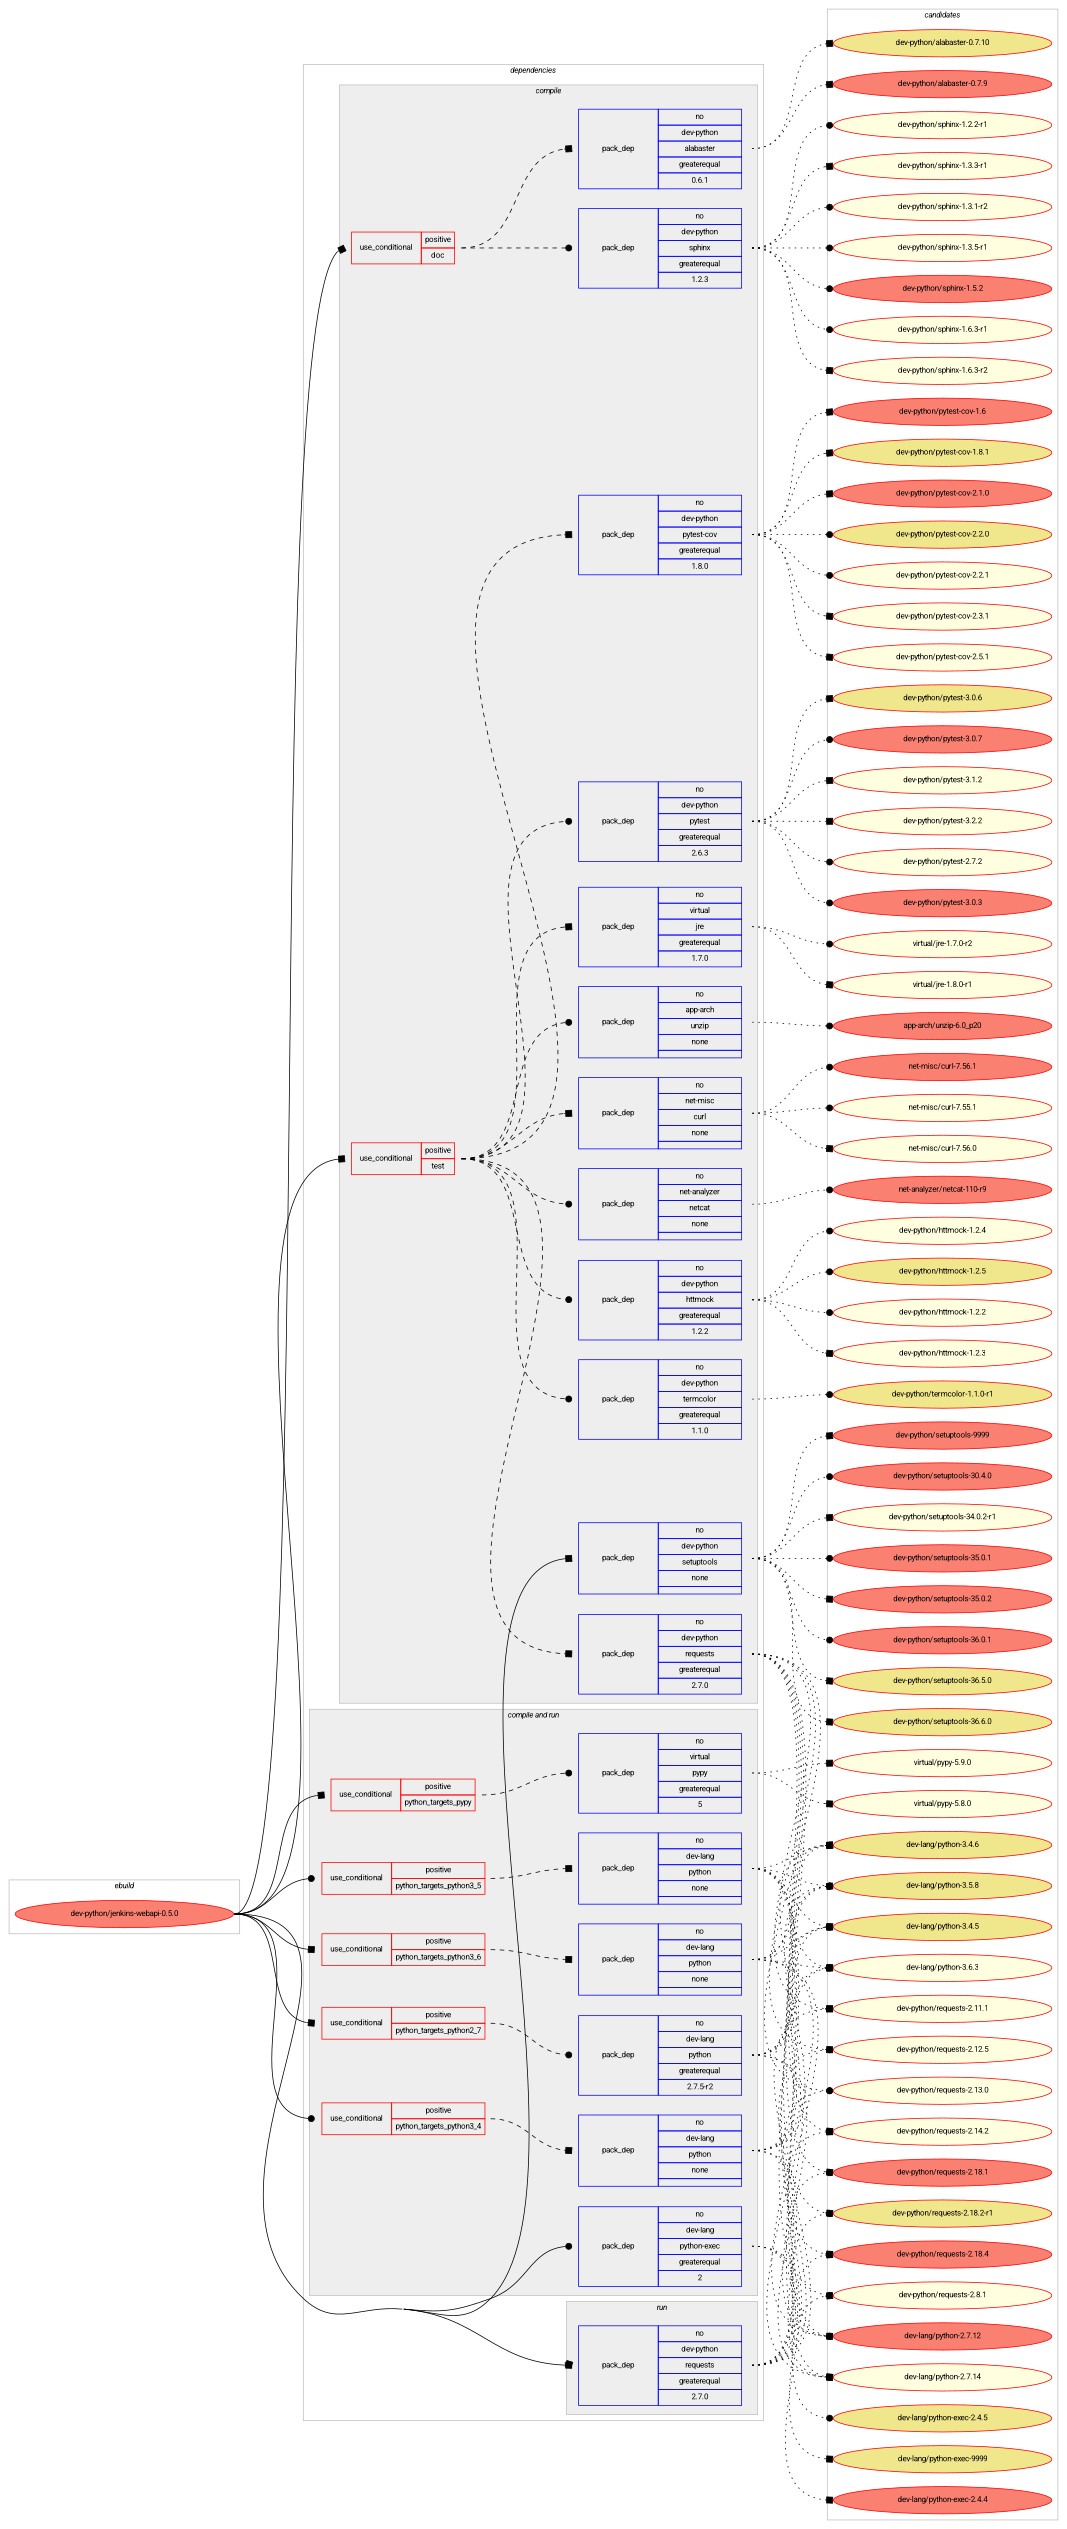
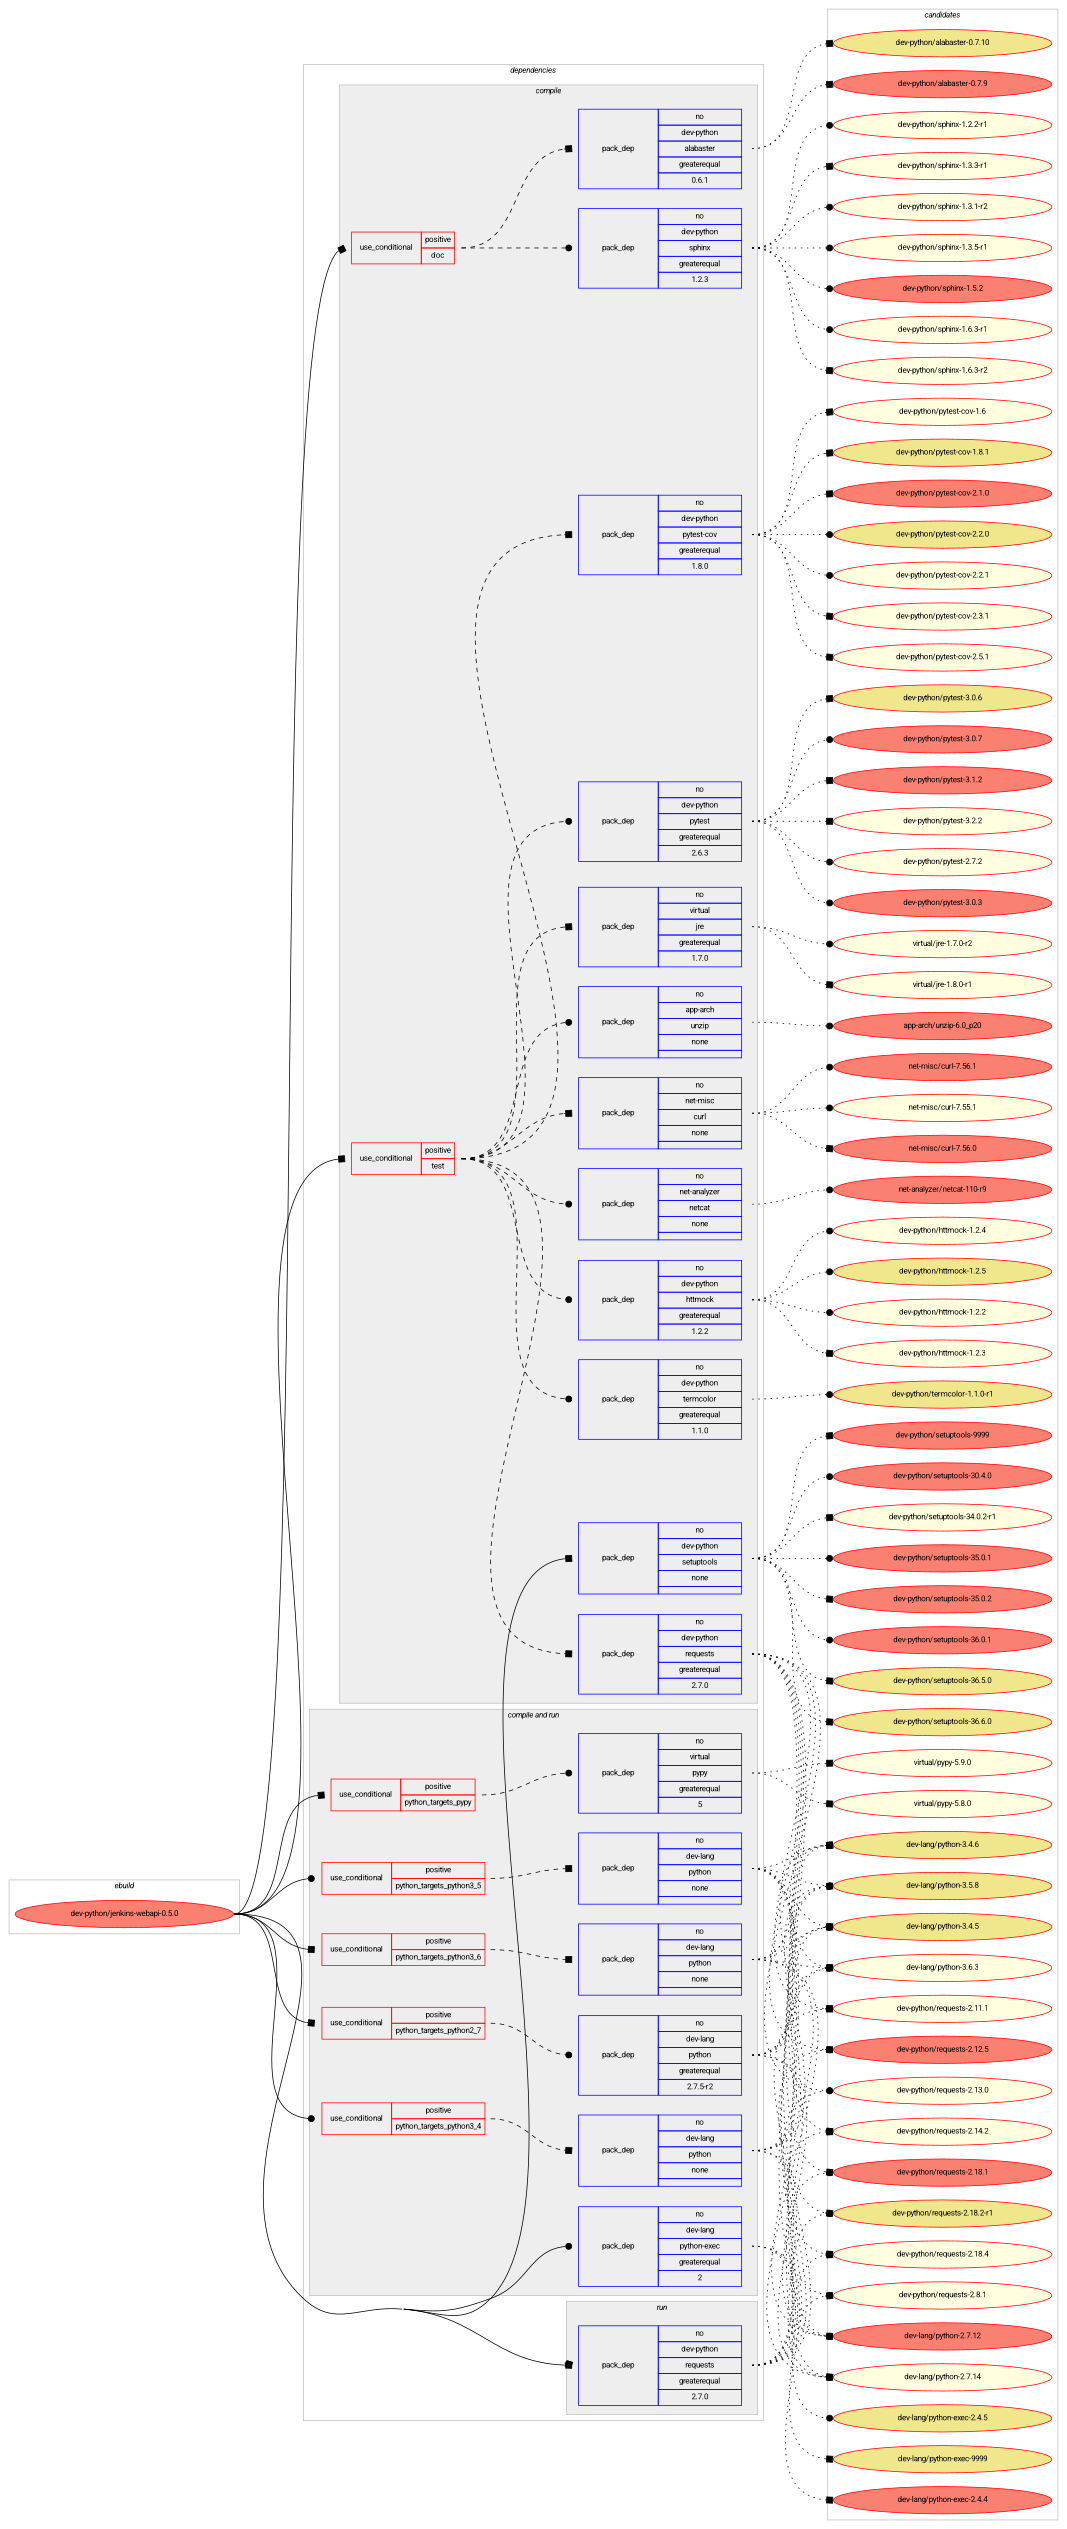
(943, 412) -> (943, 412)
(943, 780) -> (943, 780)
(943, 1149) -> (943, 1149)
(943, 2050) -> (943, 2050)
(943, 2255) -> (943, 2255)
